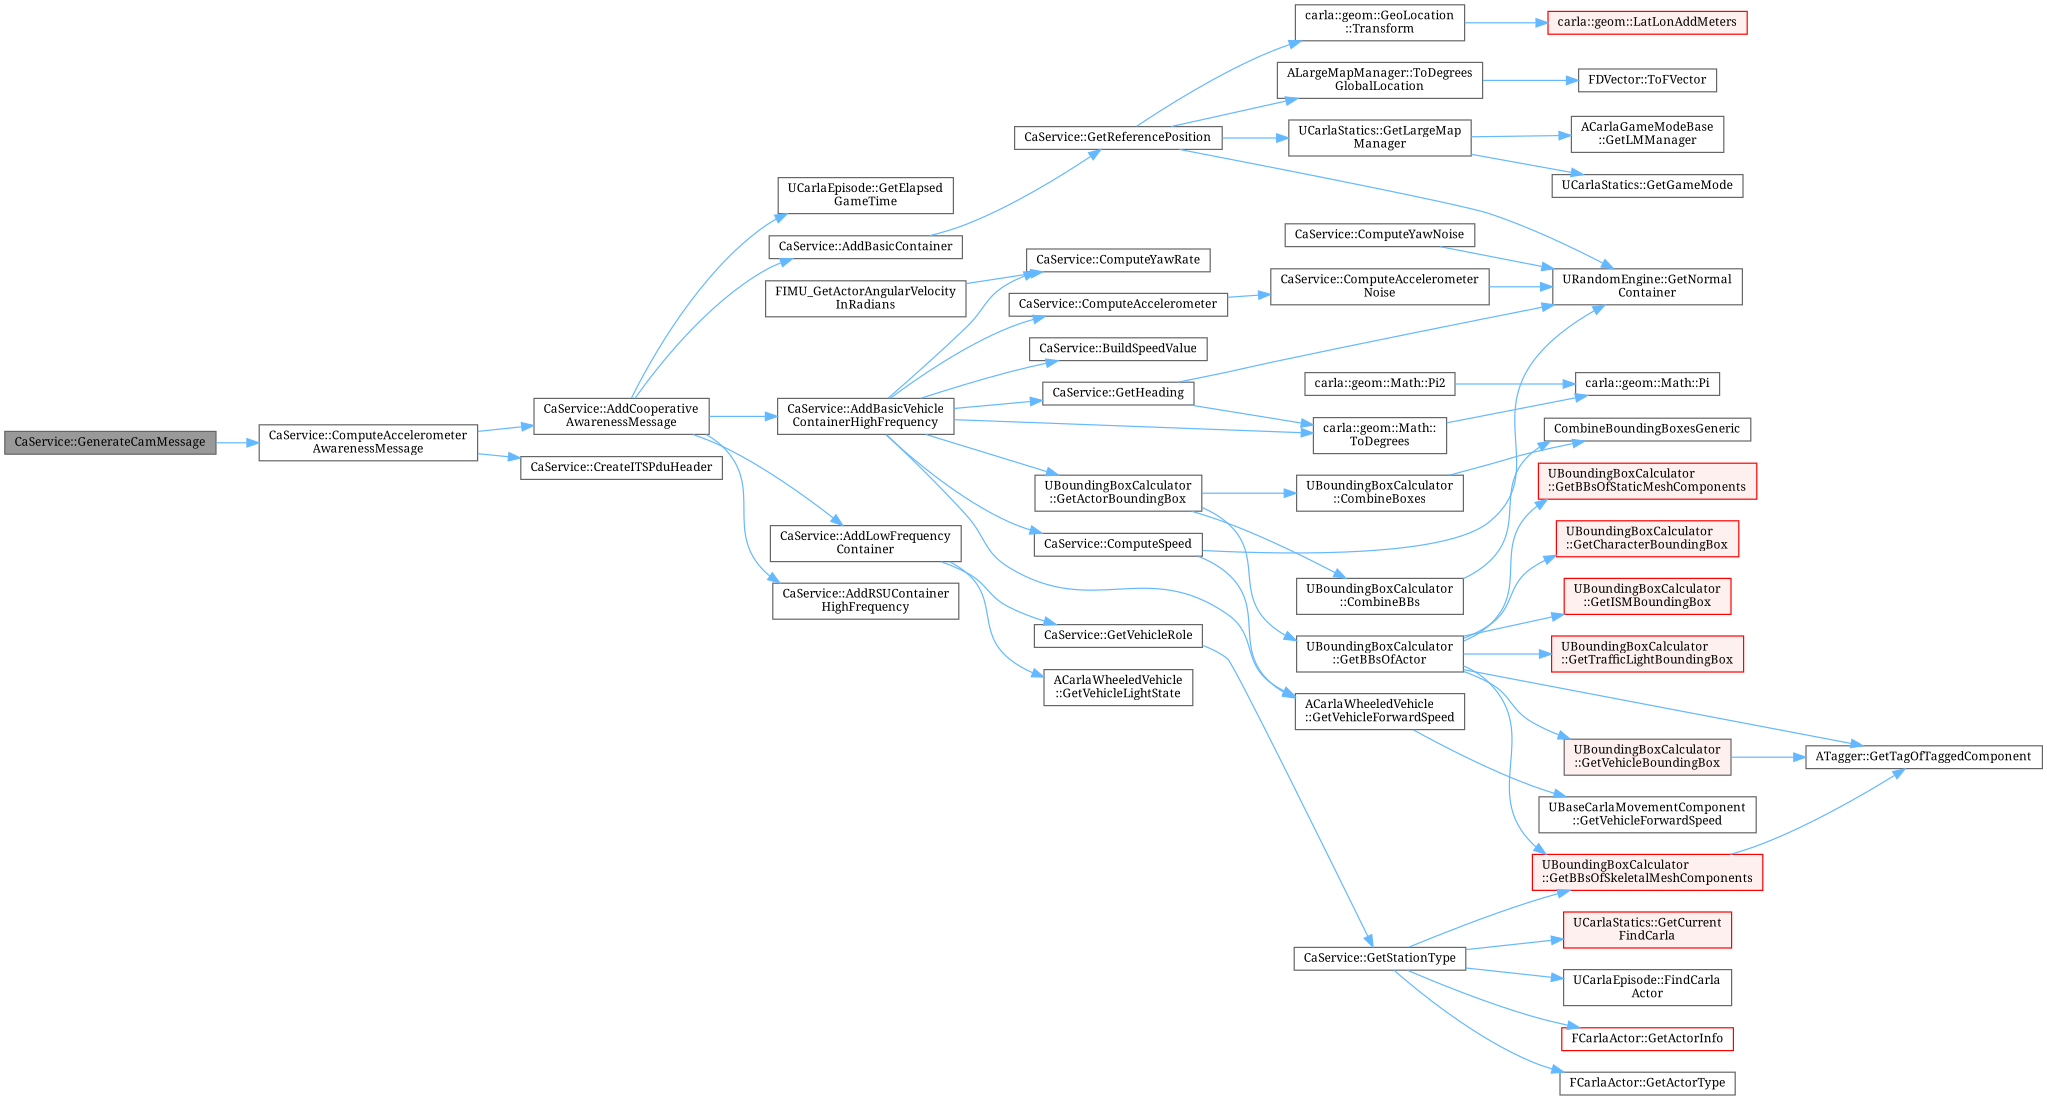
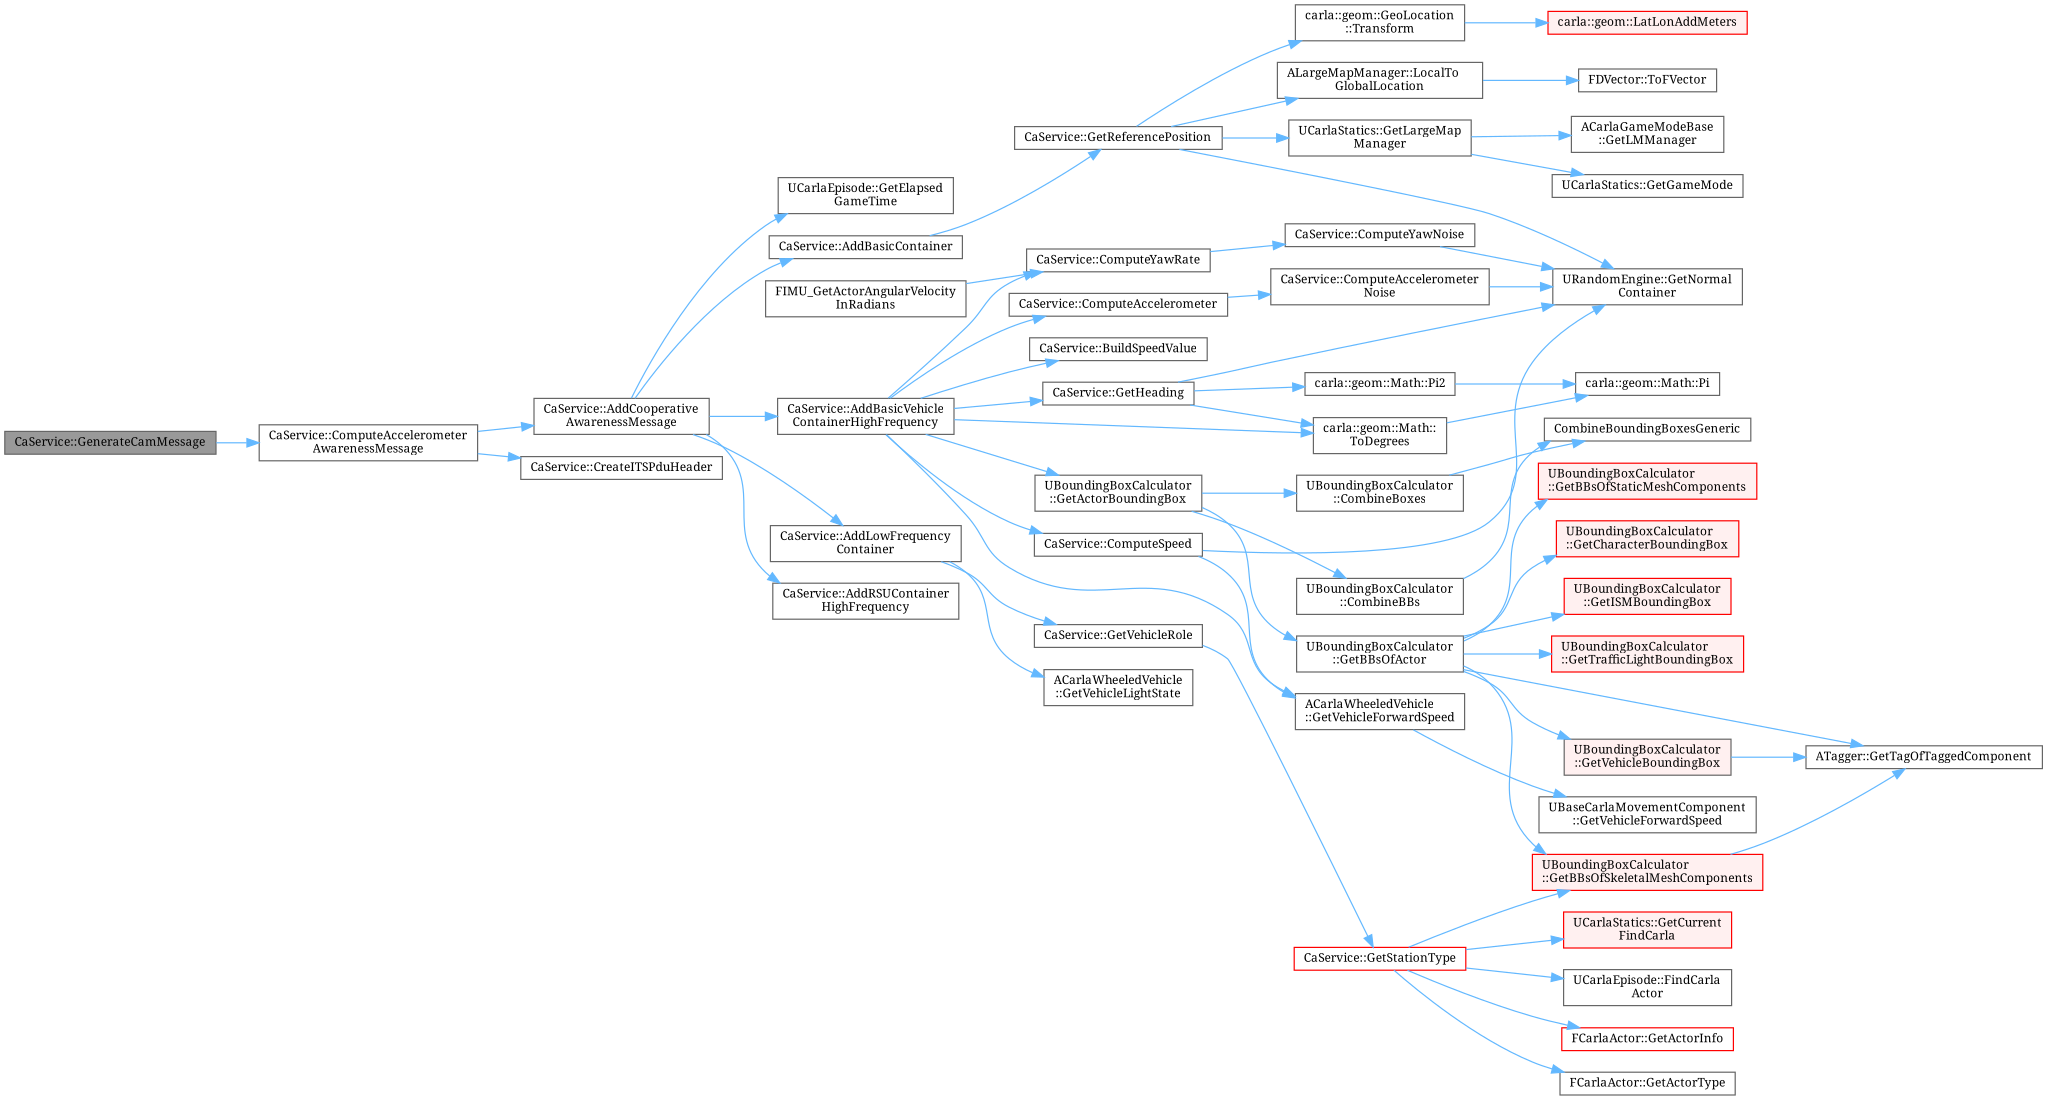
(1380, 80) -> (1380, 80)
none -> (1242, 249)
none -> (1243, 389)
(1380, 959) -> (1380, 959)
